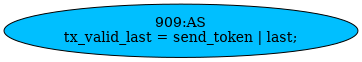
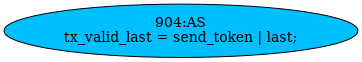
(181, 31) -> (181, 31)
